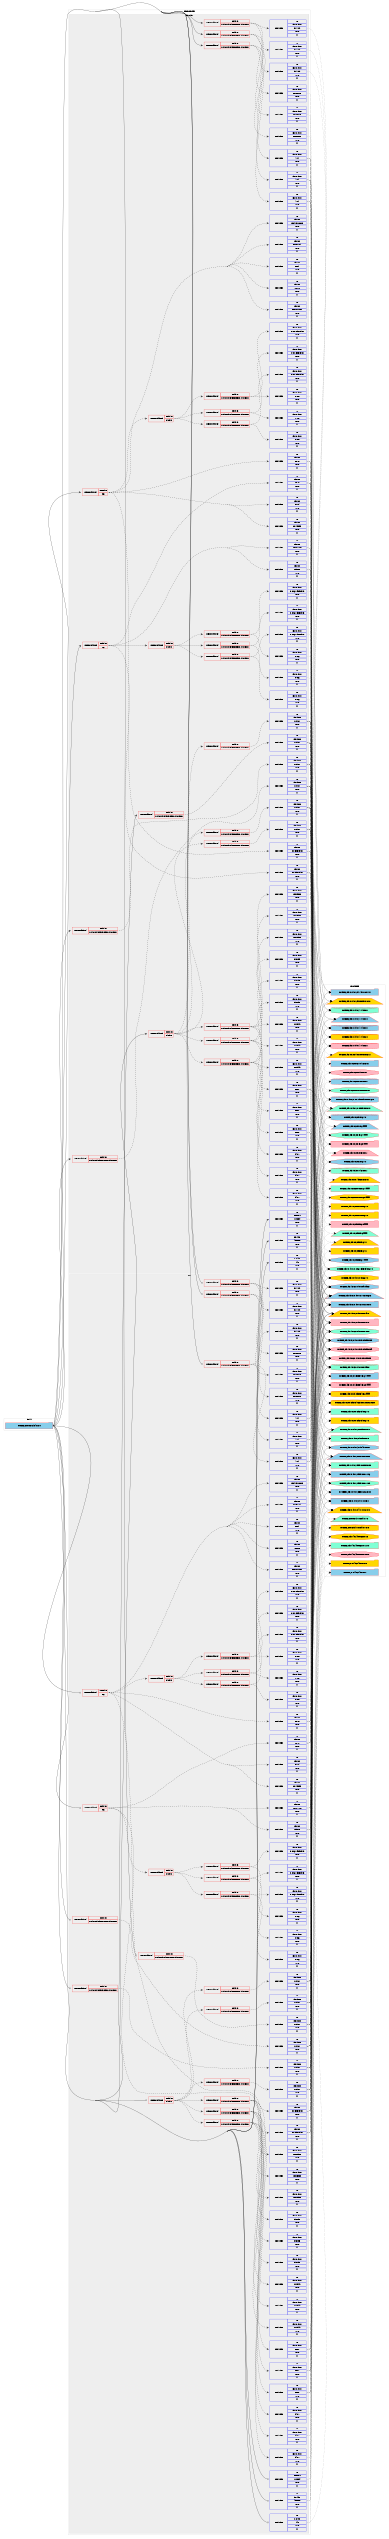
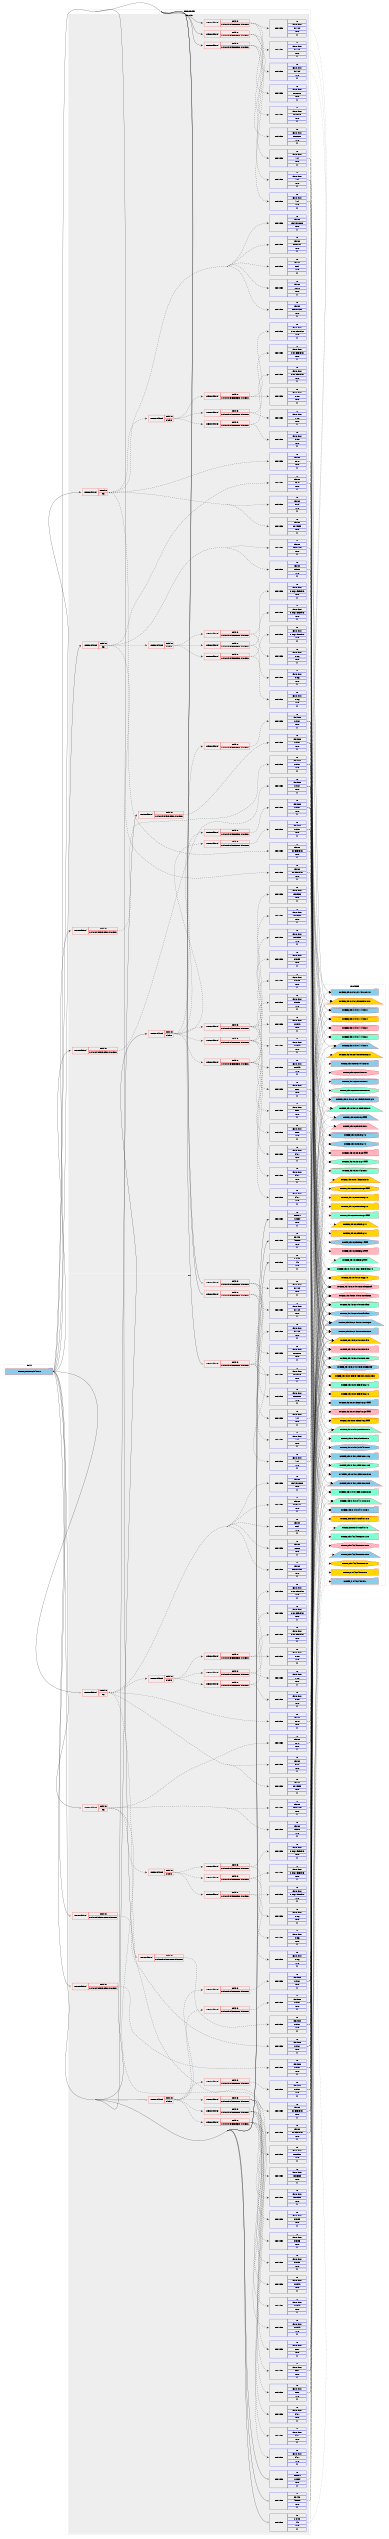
(355, 1510) -> (355, 1501)
none -> (355, 1555)
